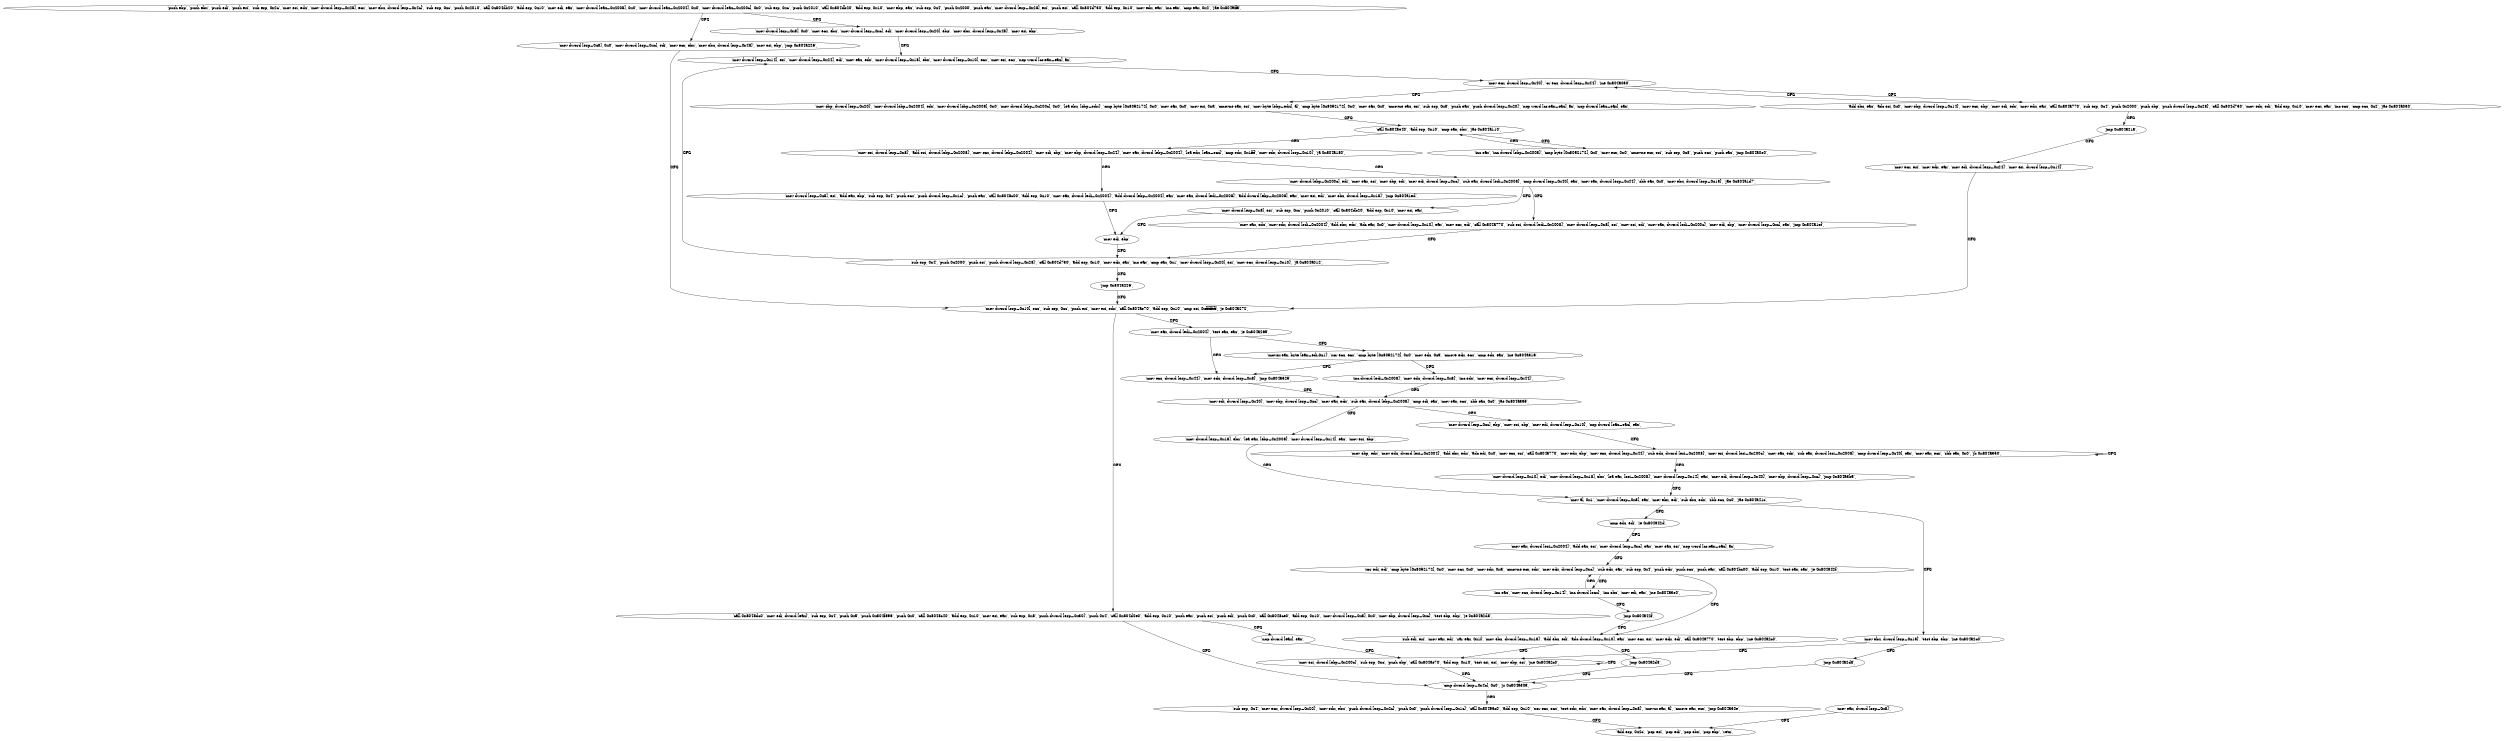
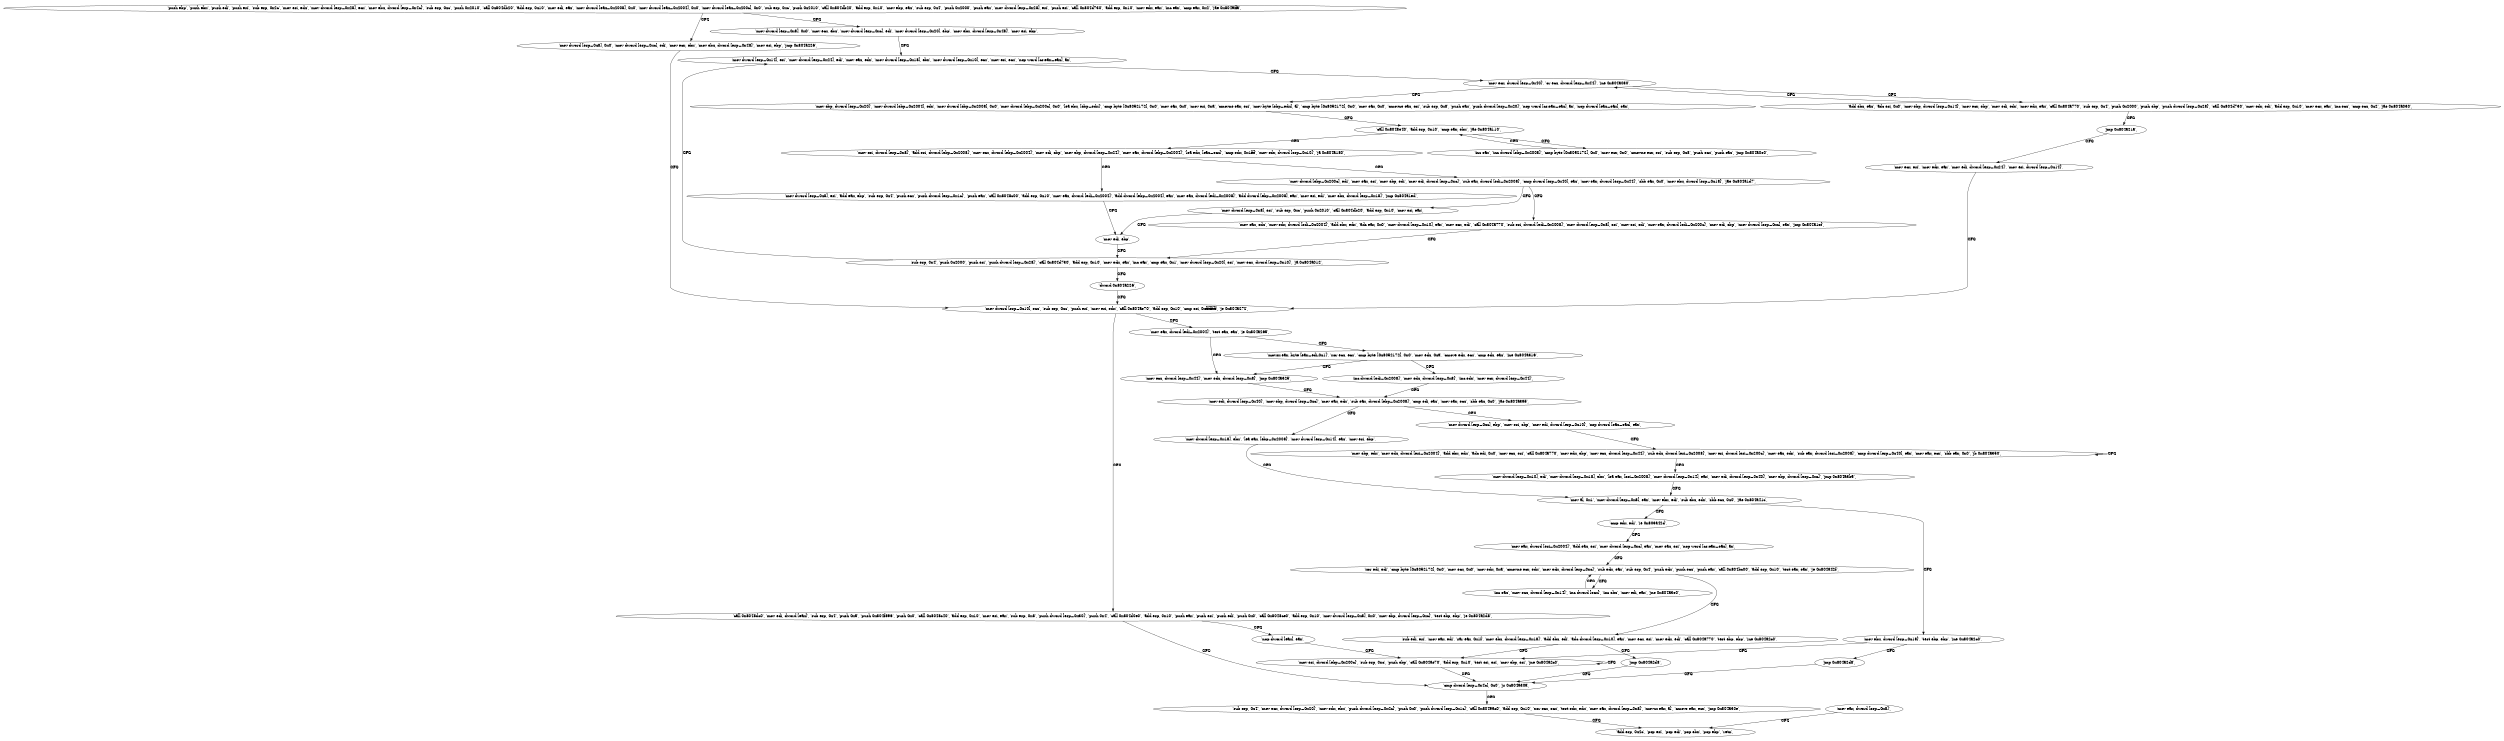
(1117, 286) -> (1117, 286)
(1638, 523) -> (1638, 523)
(1639, 616) -> none
